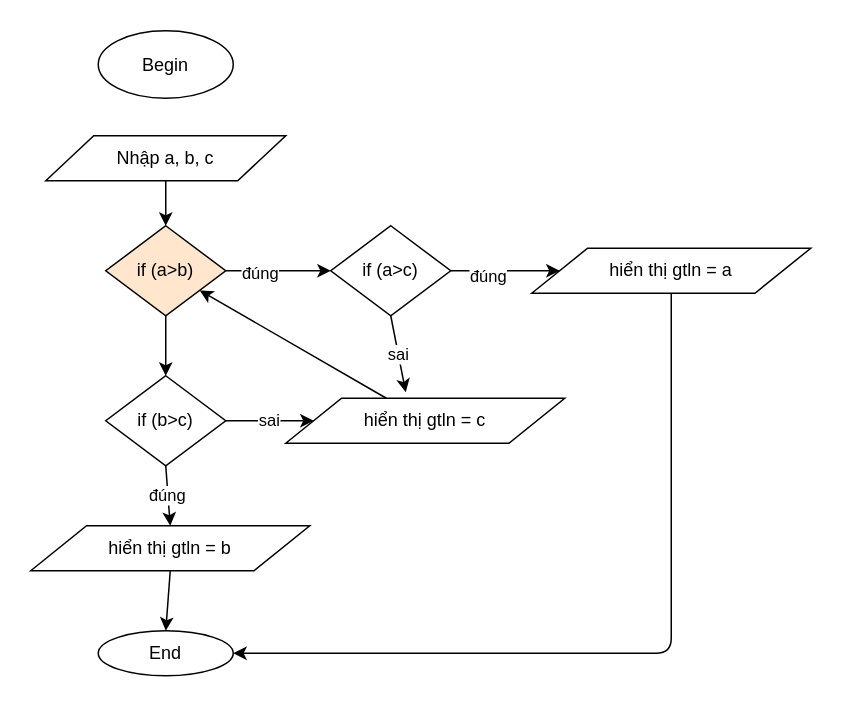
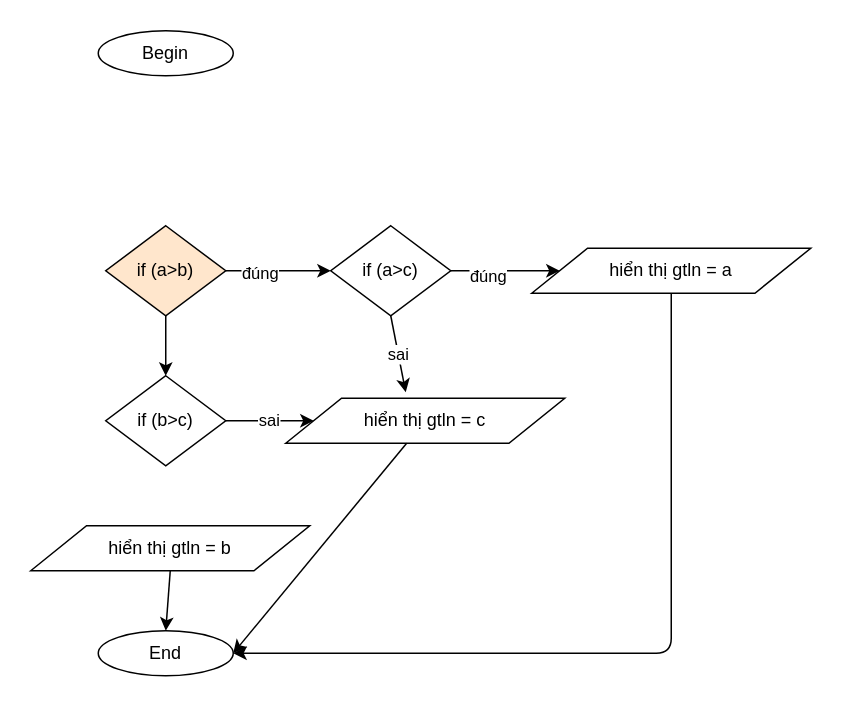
(166, 65) -> (166, 53)
(166, 158) -> none
(166, 198) -> none
(297, 347) -> (323, 545)
(168, 491) -> none
